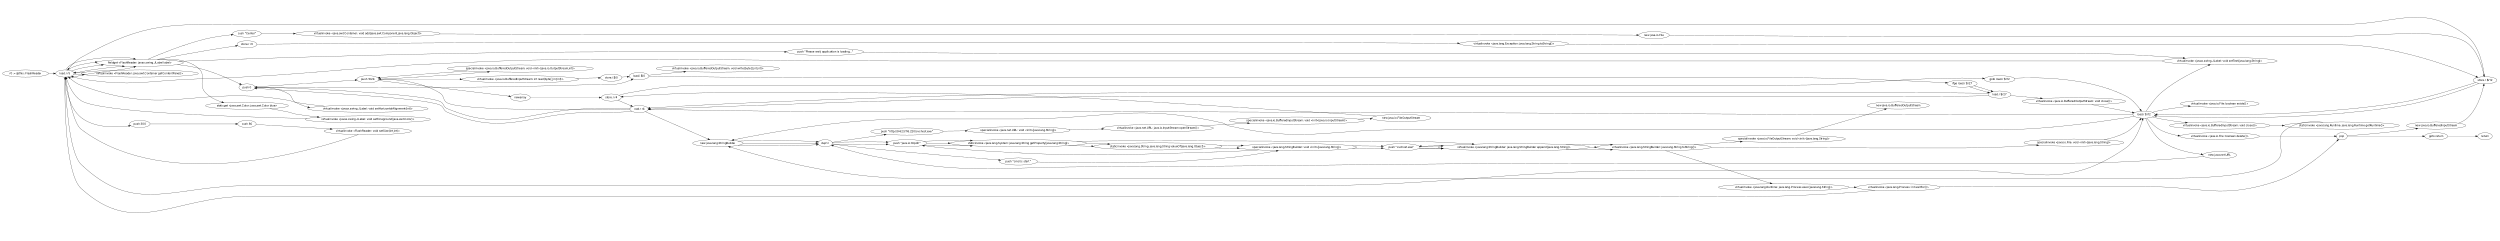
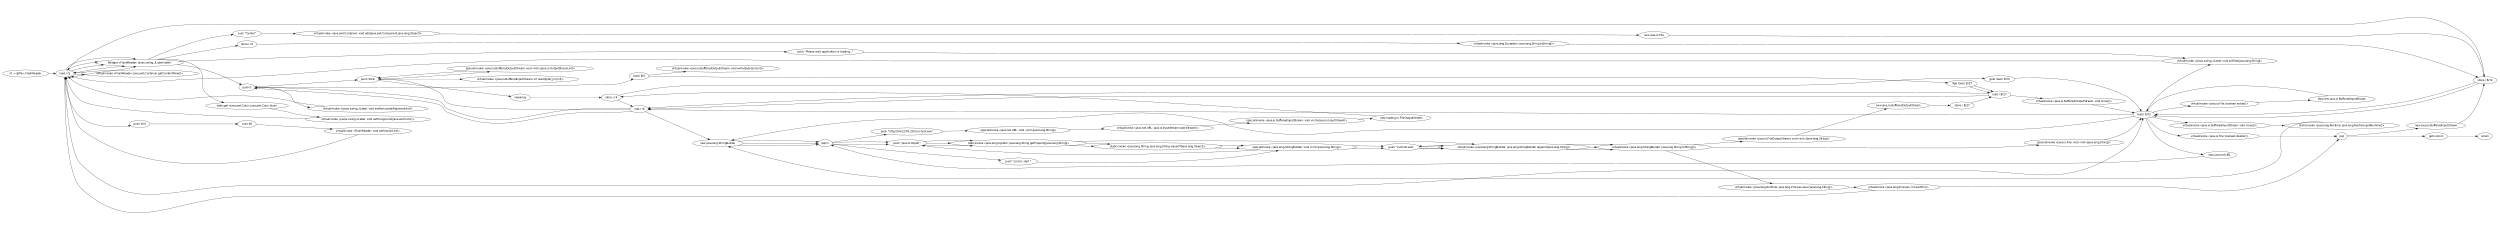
(611, 78) -> none
none -> (2342, 99)
none -> (1962, 105)
(1401, 118) -> (1401, 118)
